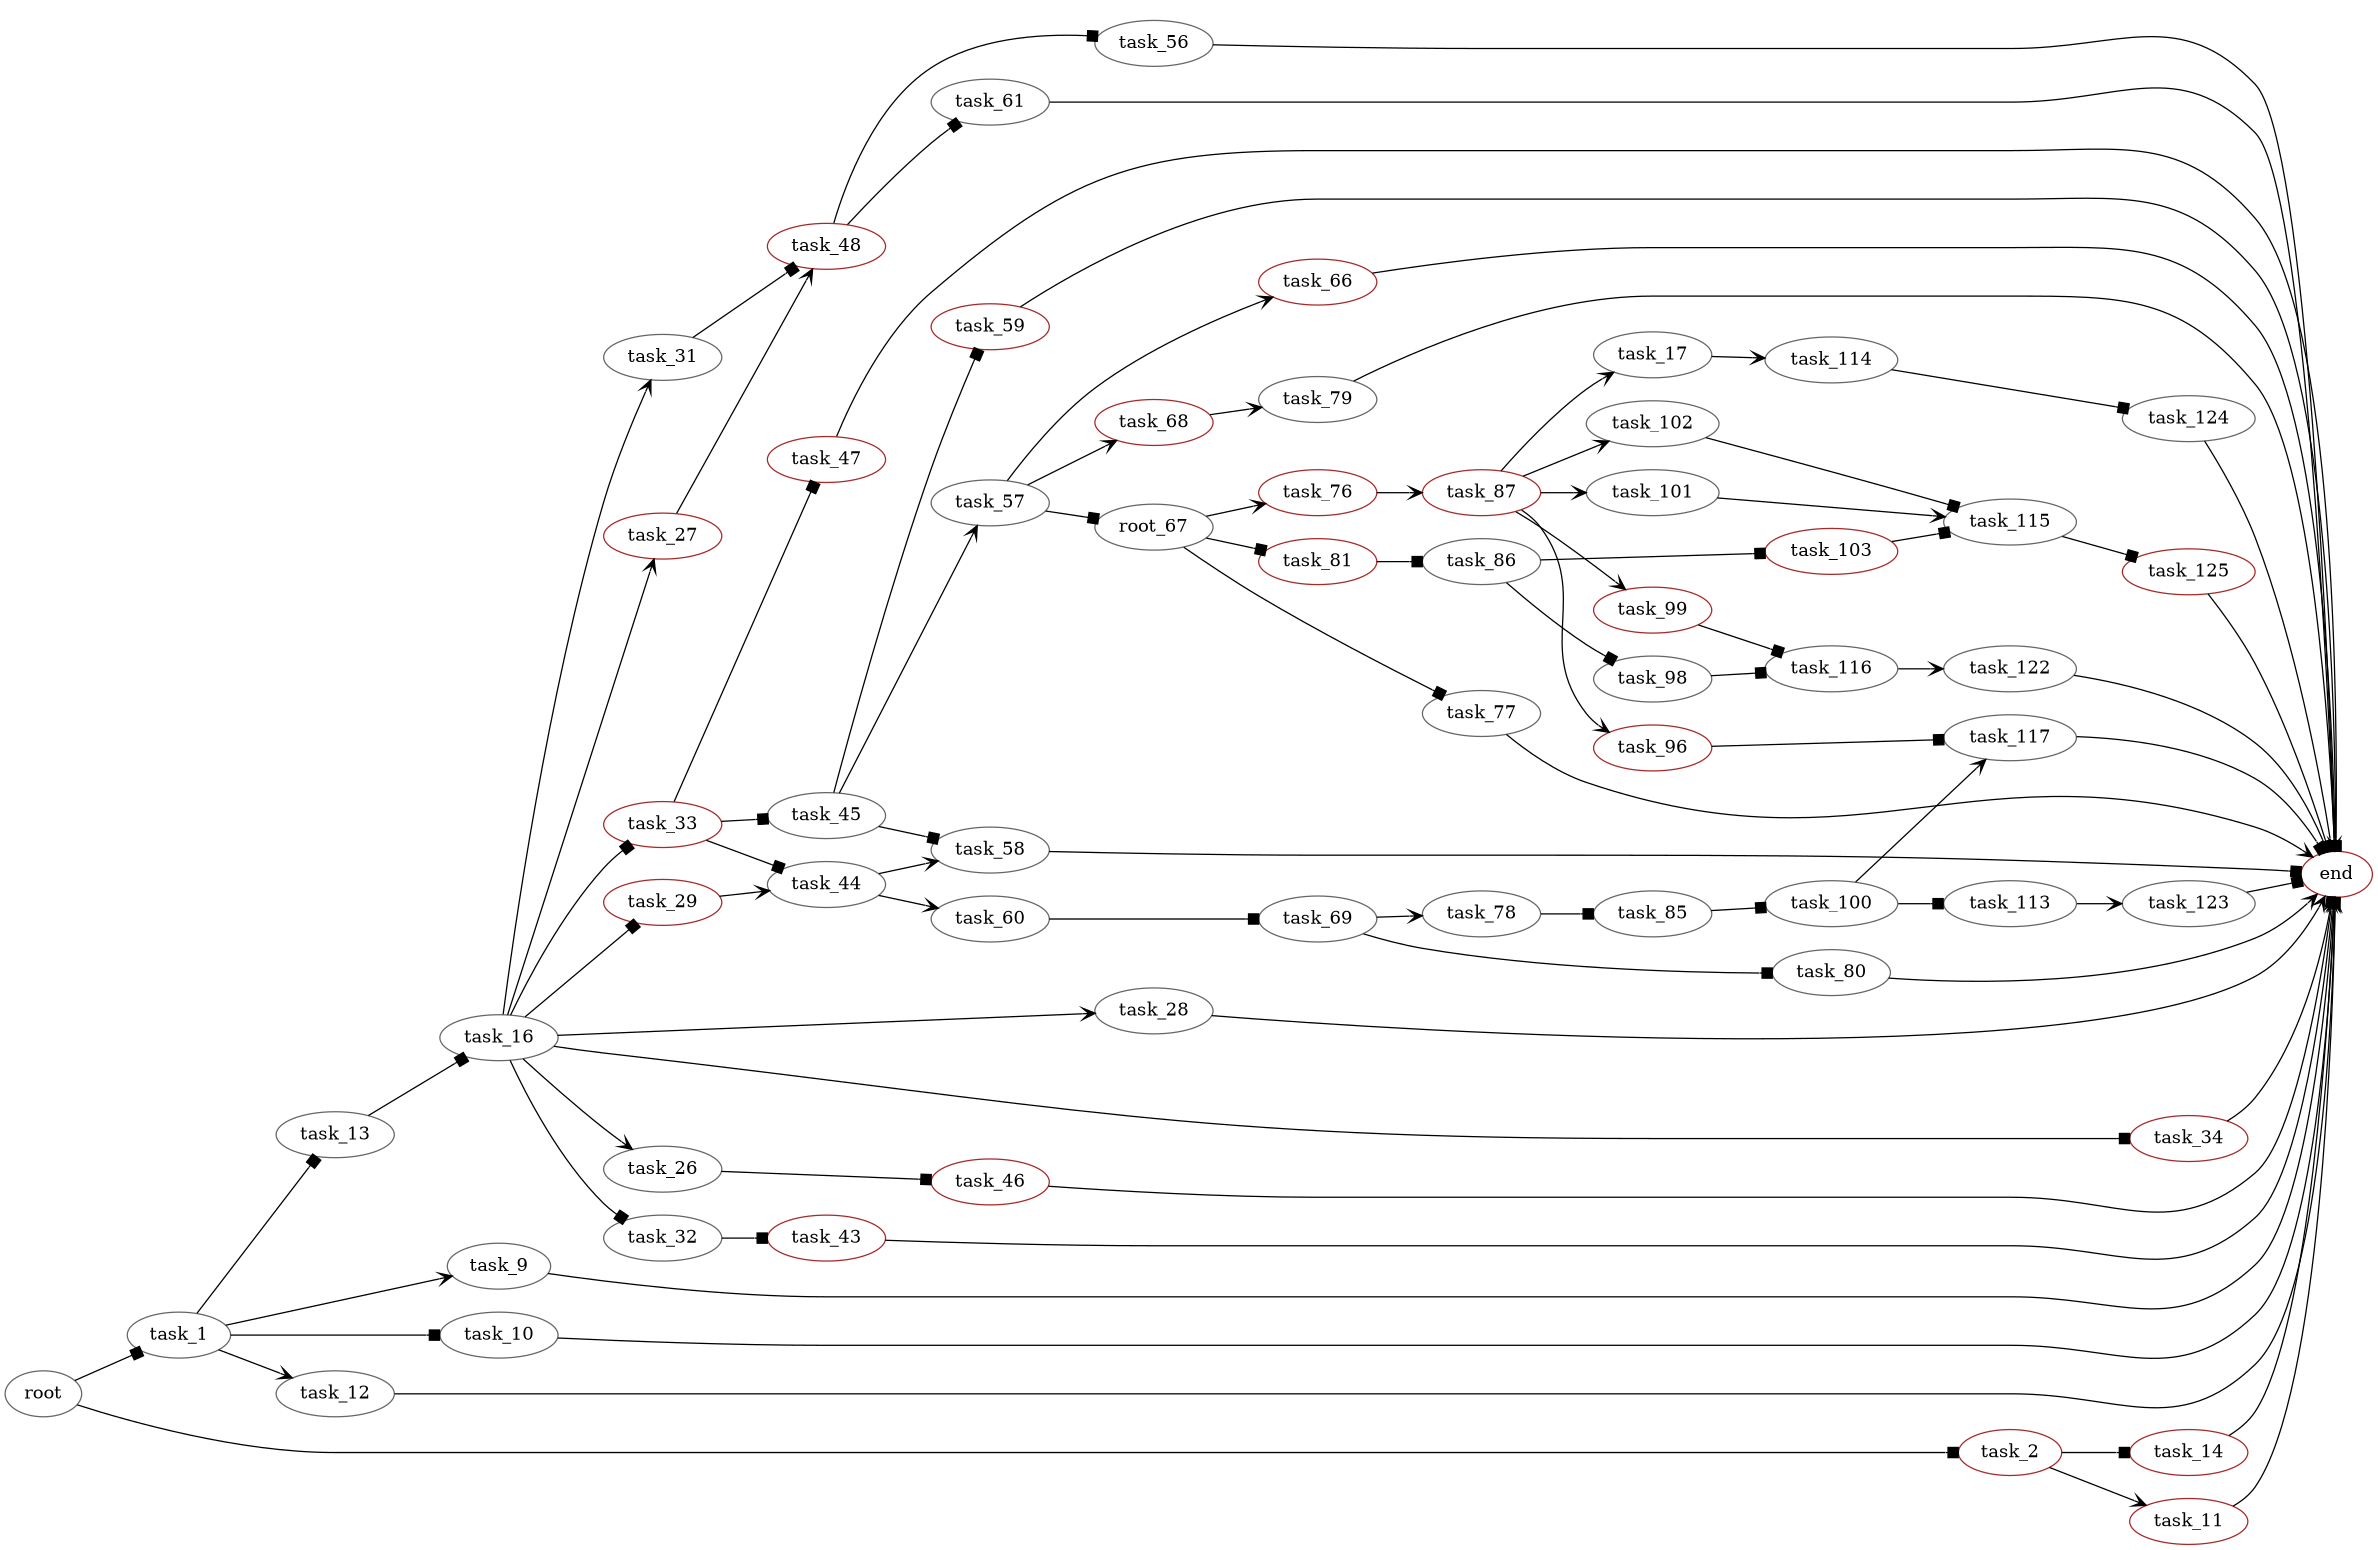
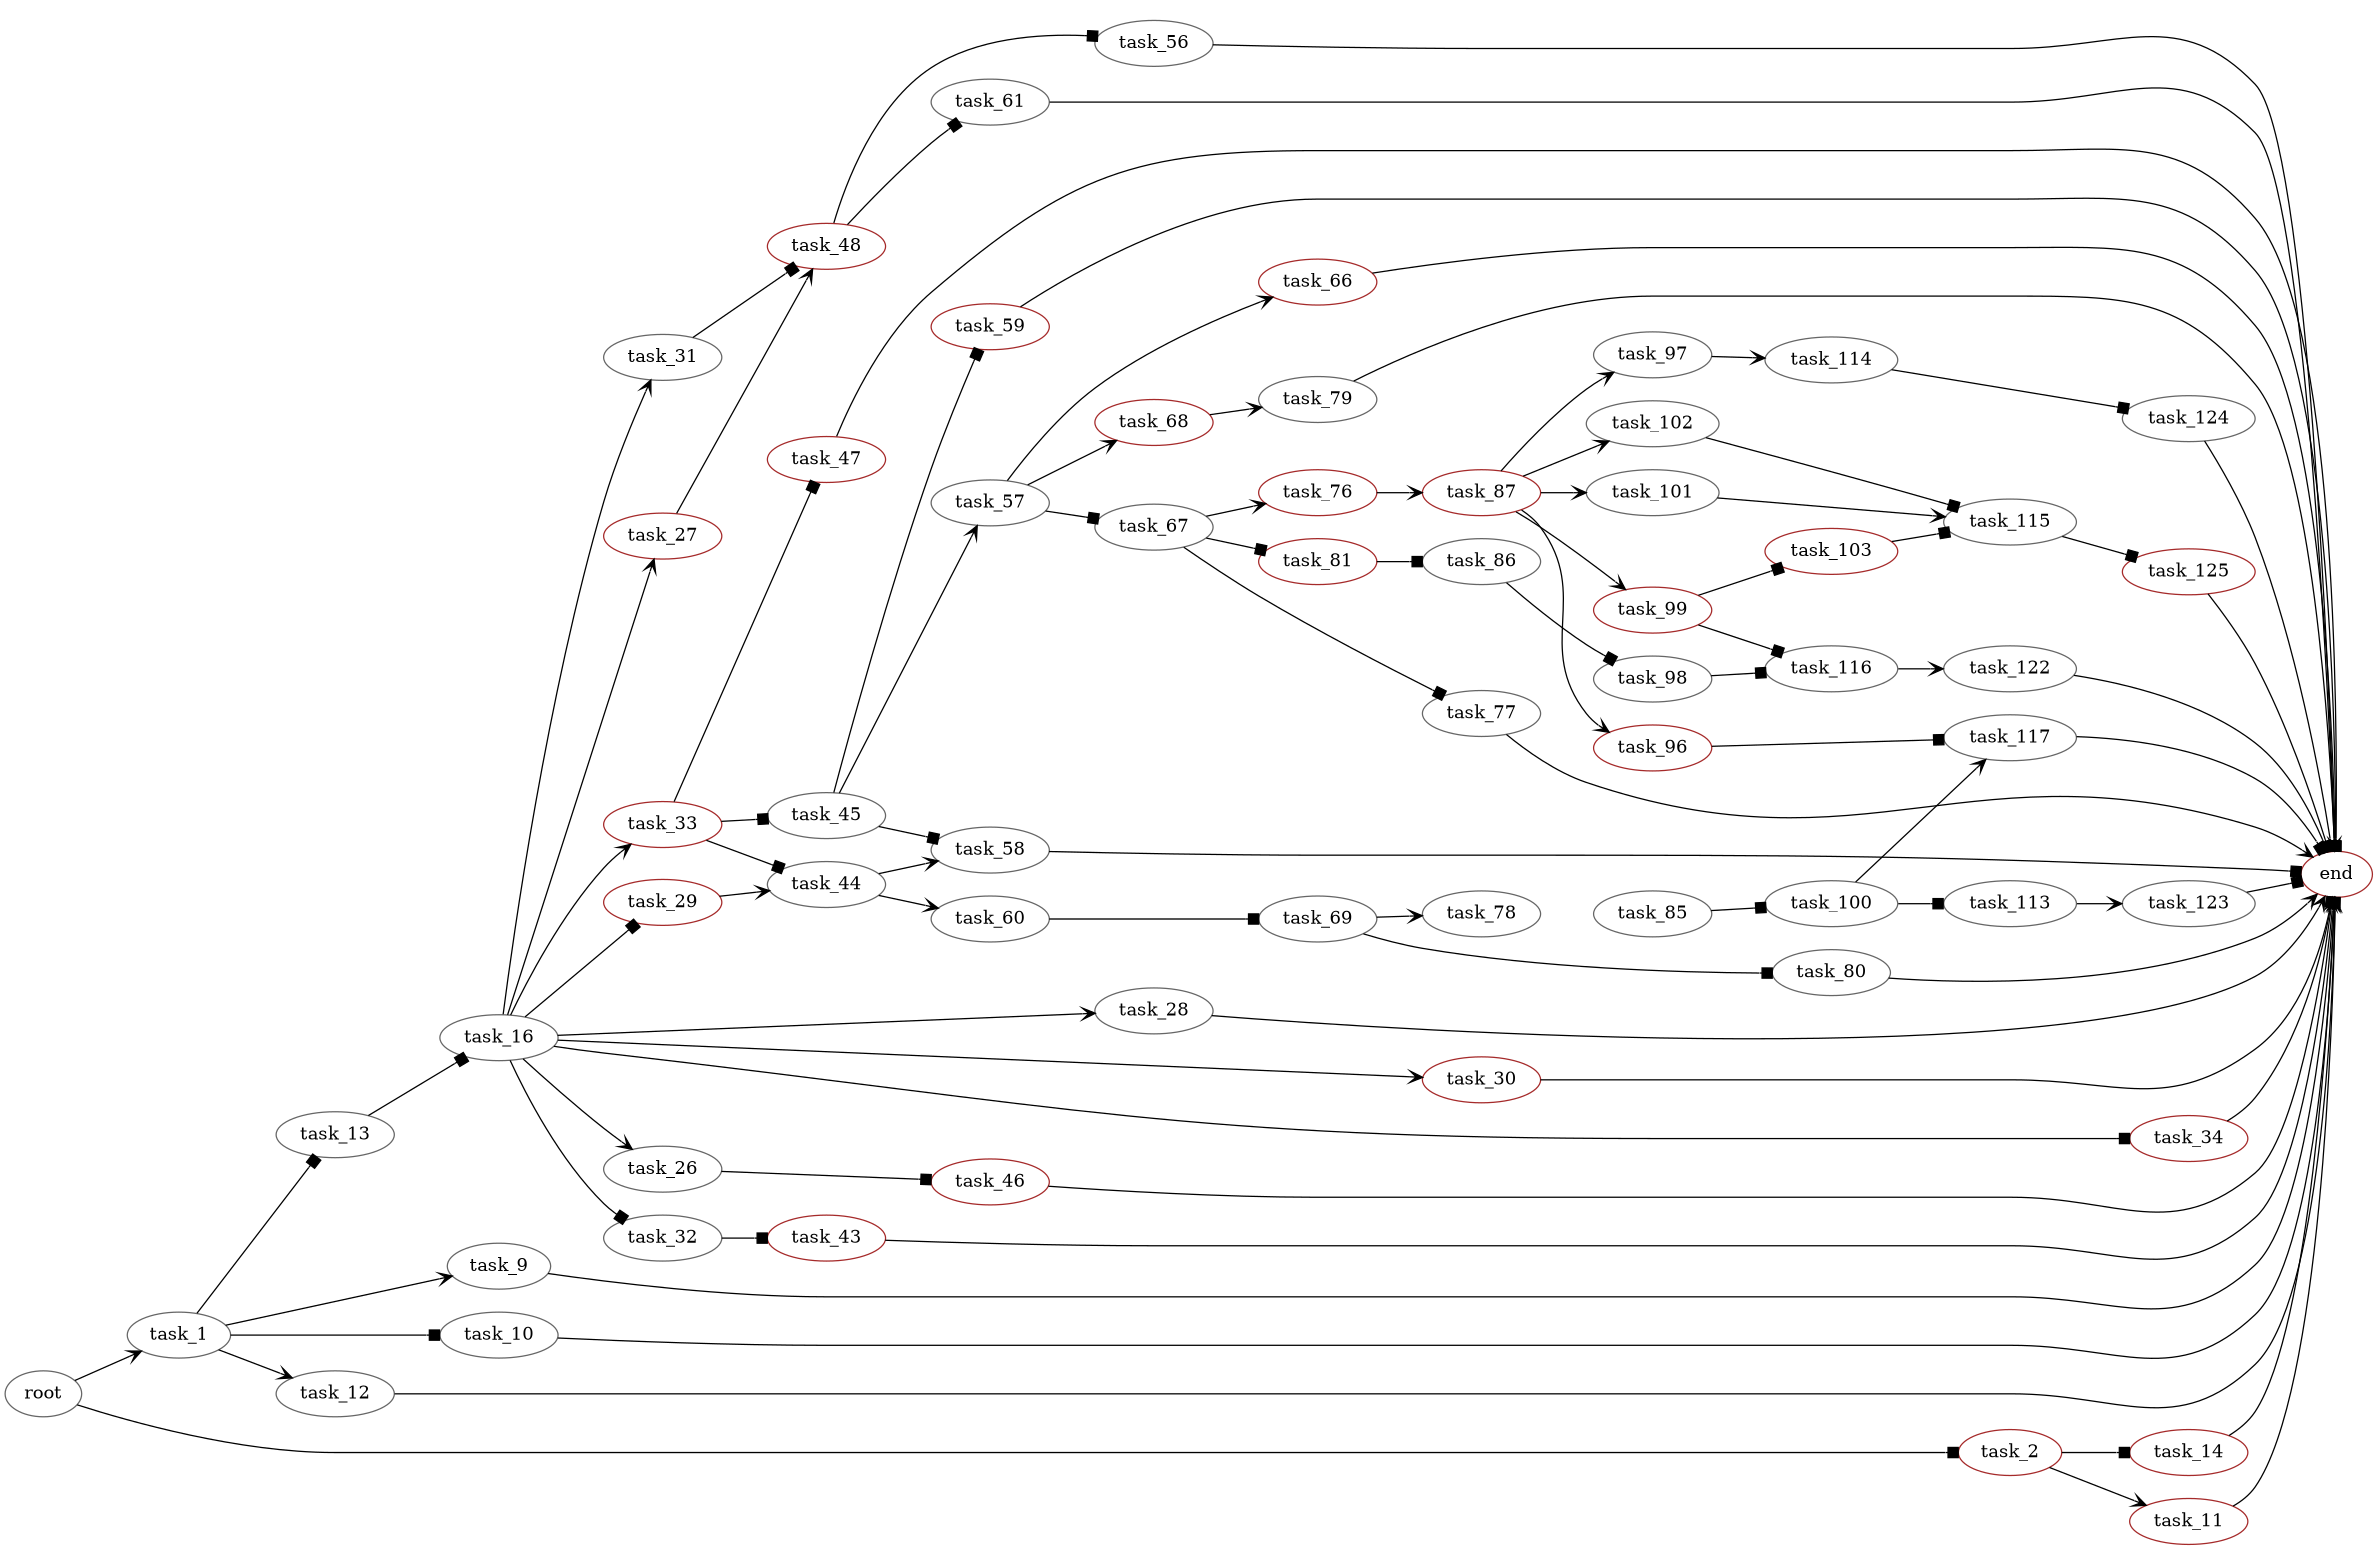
(1653, 355) -> (1653, 355)
(1154, 527) -> (1154, 527)
(1646, 557) -> (1734, 583)
(1561, 914) -> none
(558, 928) -> (558, 928)
none -> (1482, 1080)
(102, 1368) -> (102, 1368)
